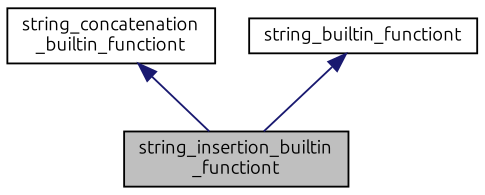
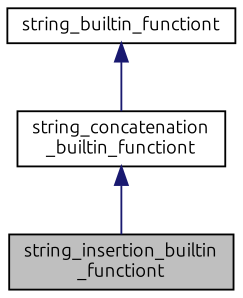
(298, 99) -> (121, 87)
